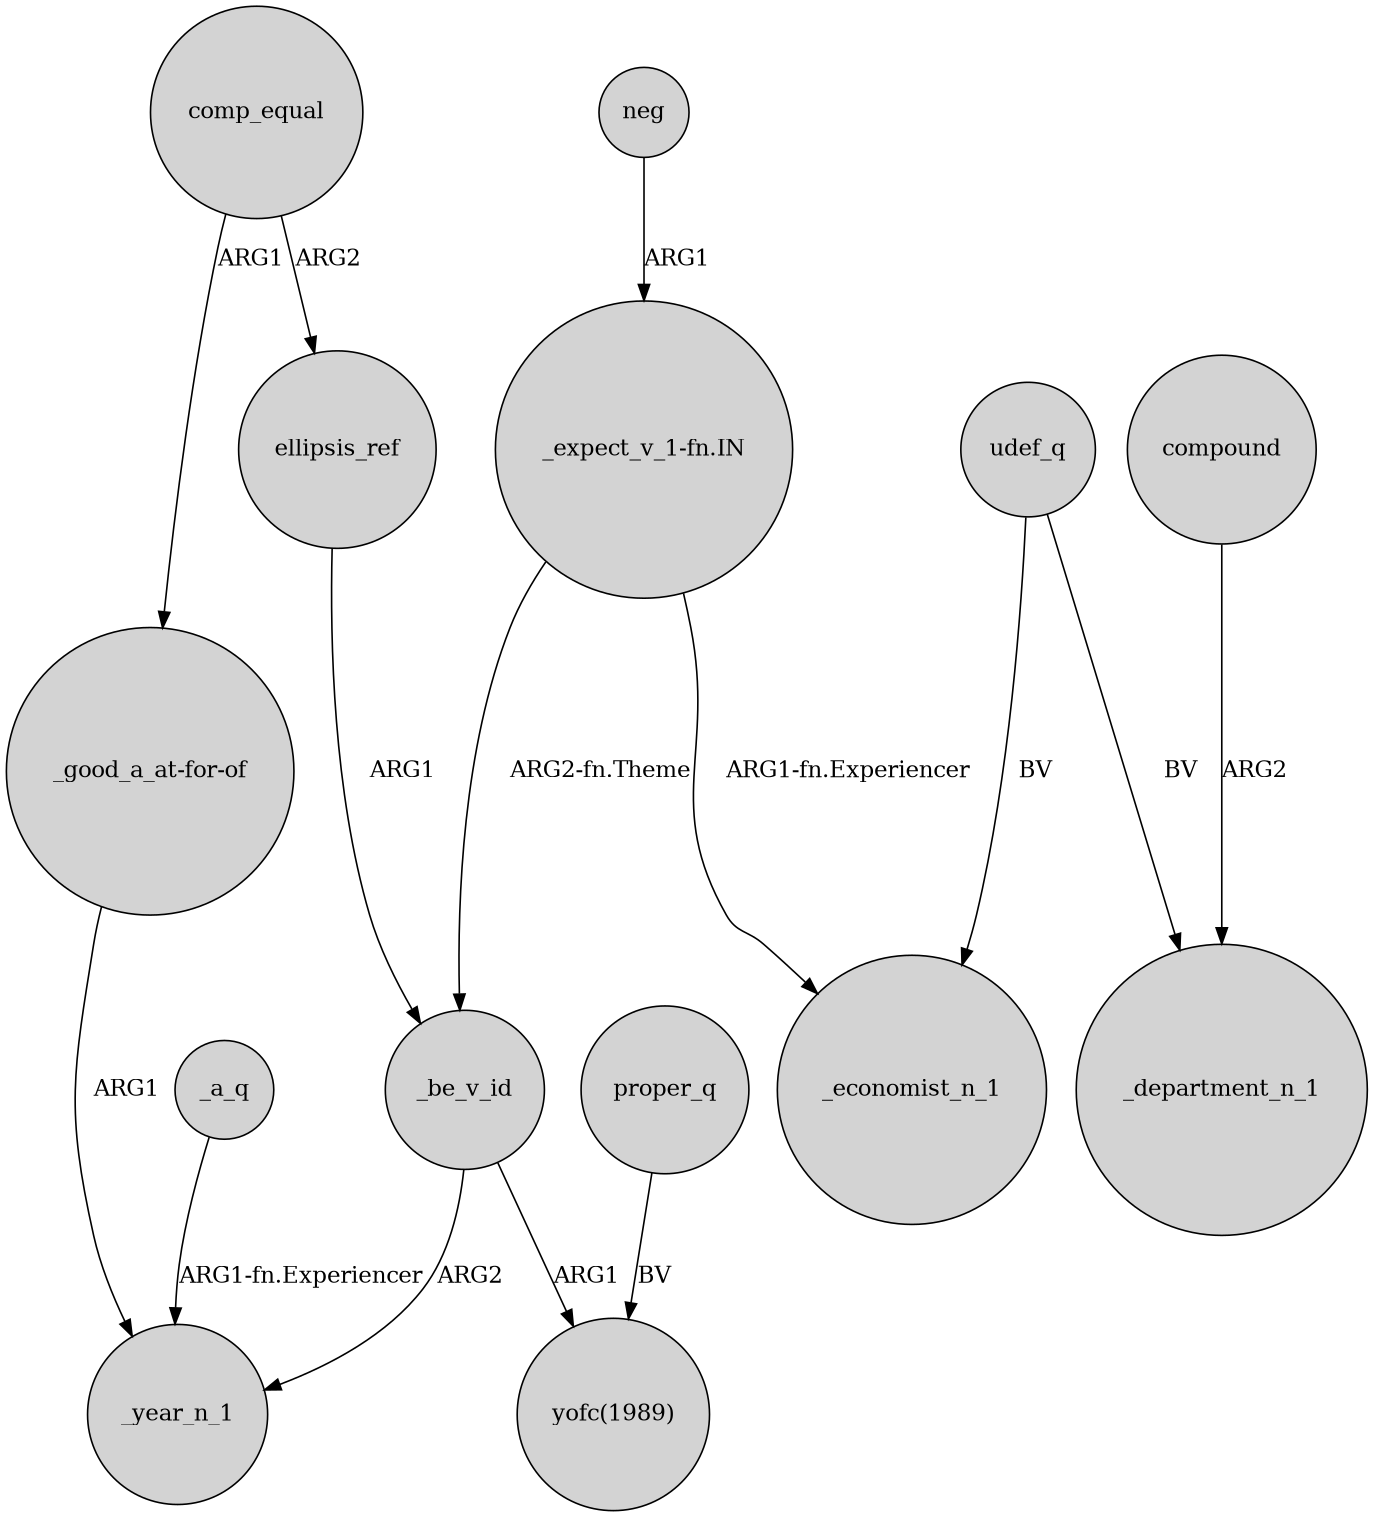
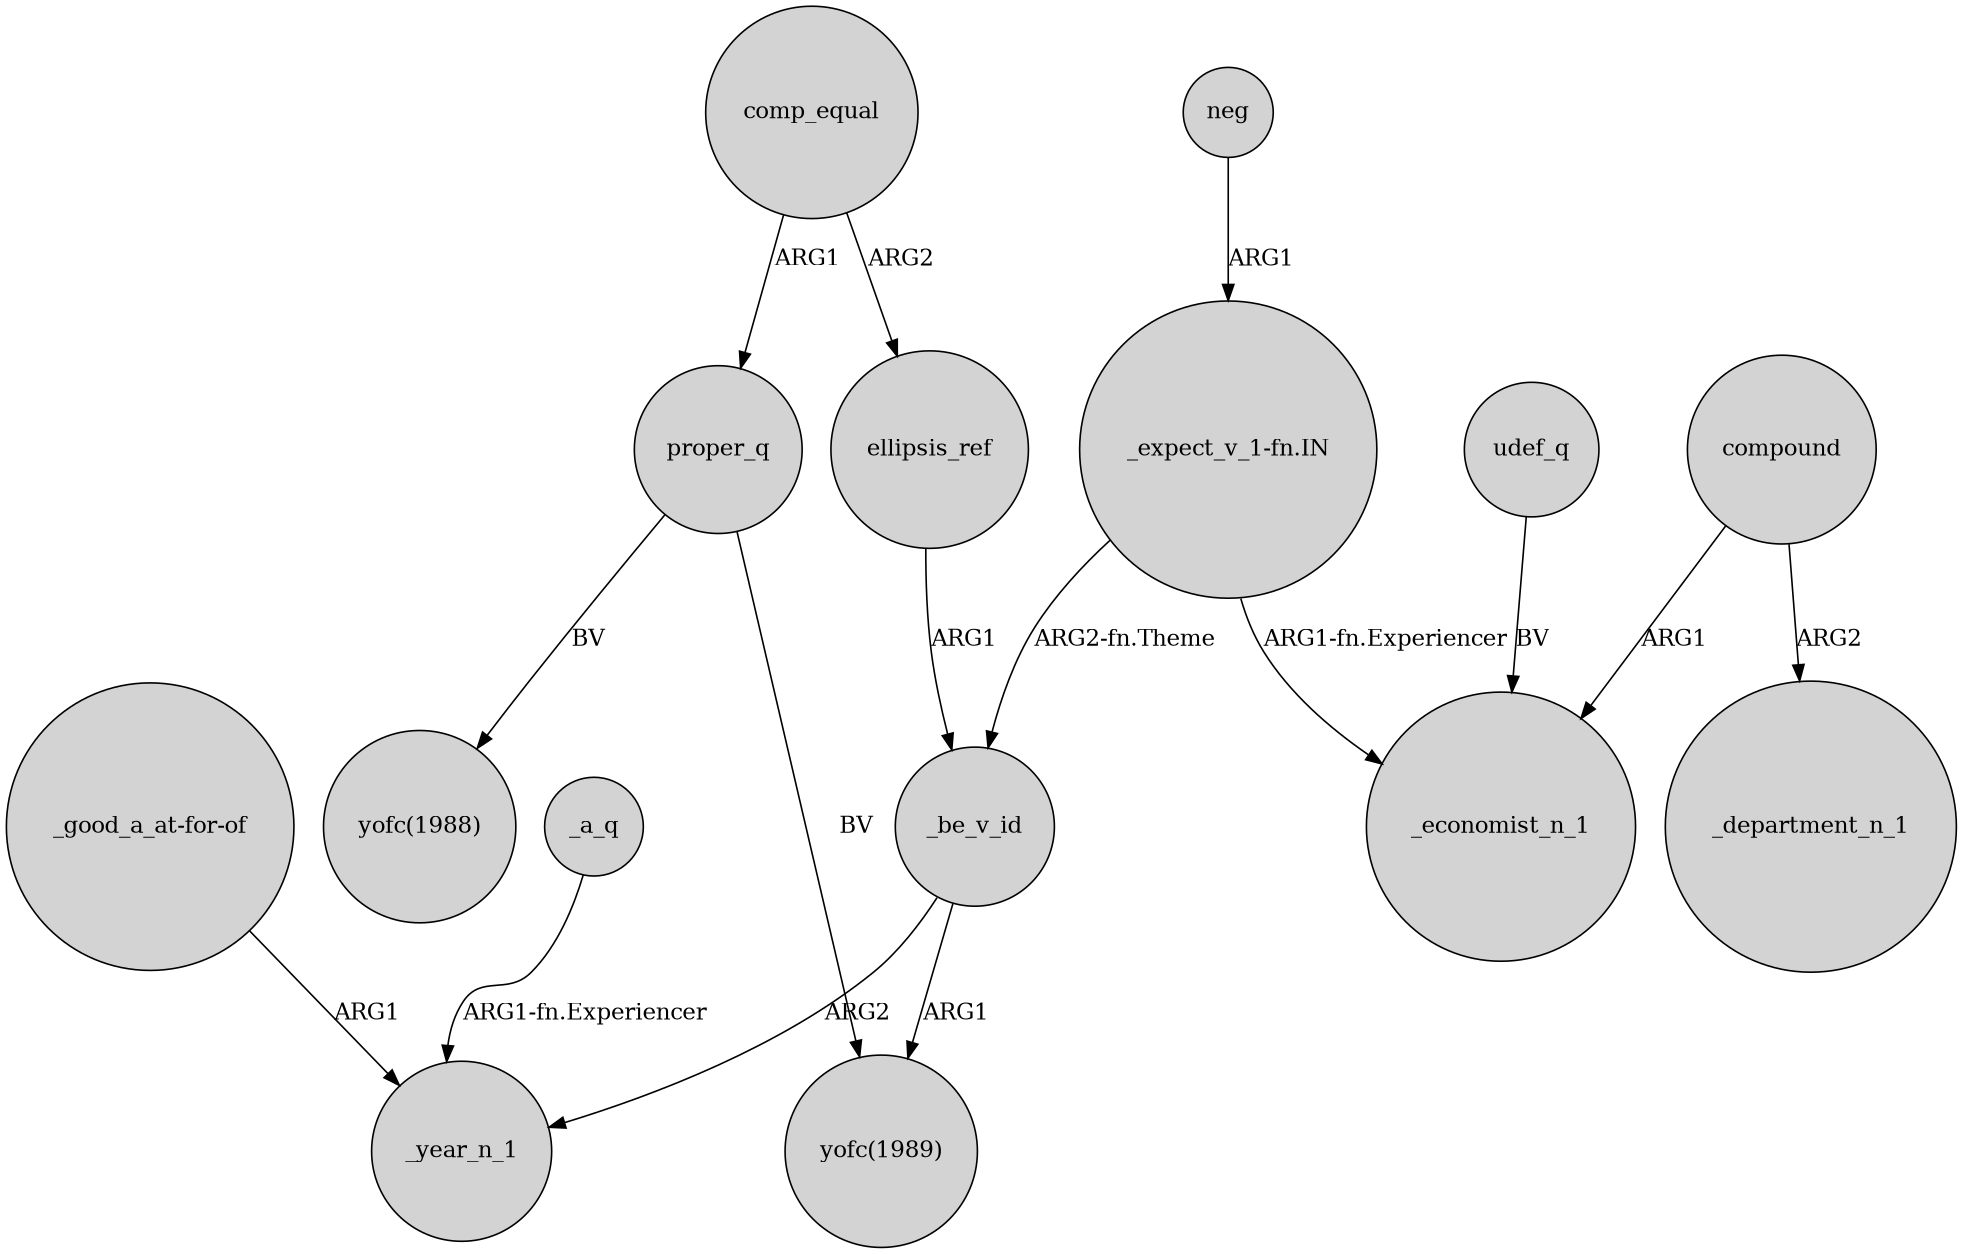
(189, 412) -> (764, 283)
none -> (1658, 616)
(1111, 724) -> none
none -> (420, 827)
